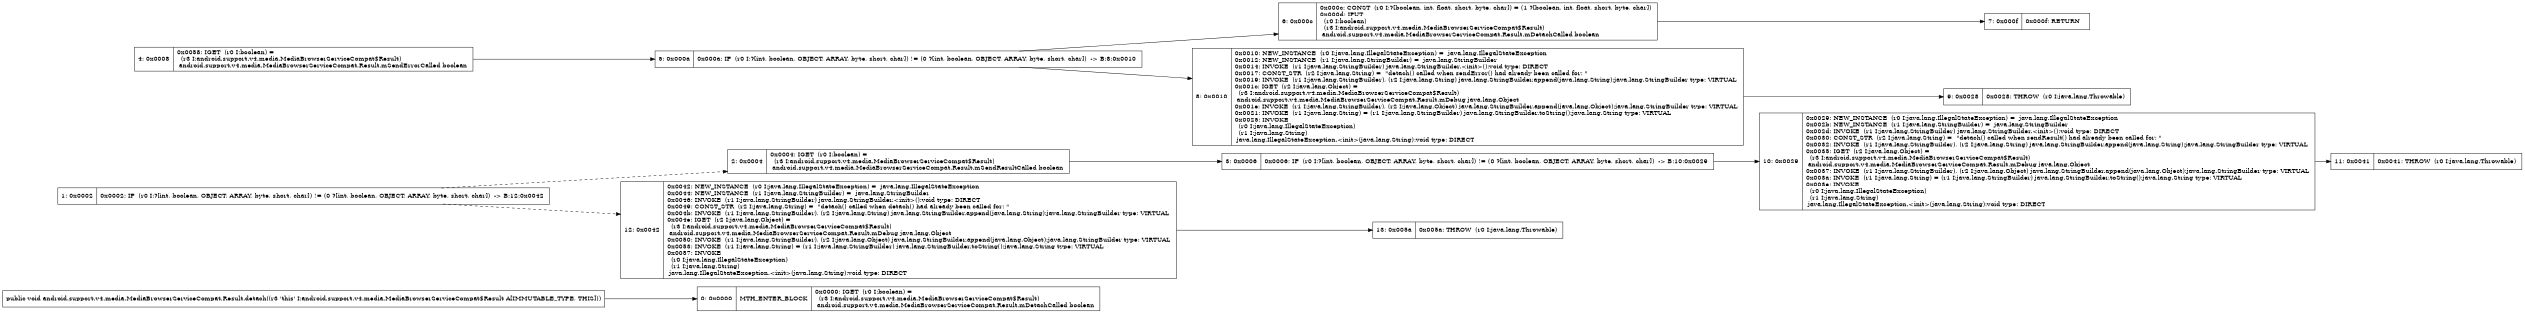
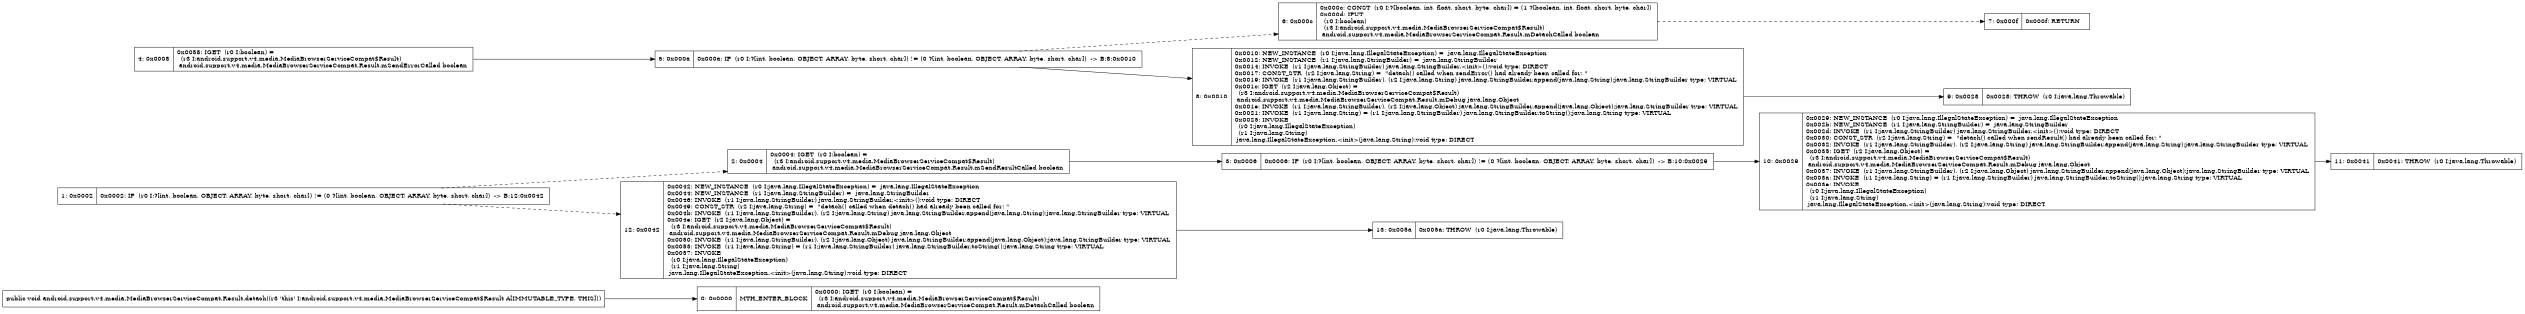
(1819, 21) -> (1819, 21)
(1147, 43) -> (1147, 43)
